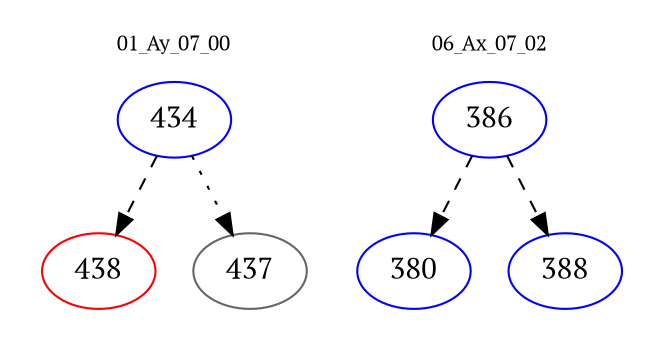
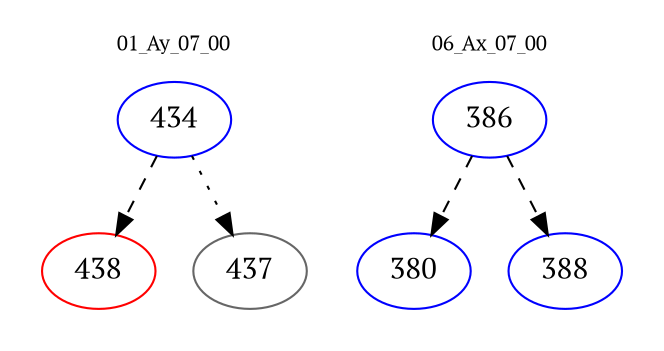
(490, 45) -> (490, 45)
